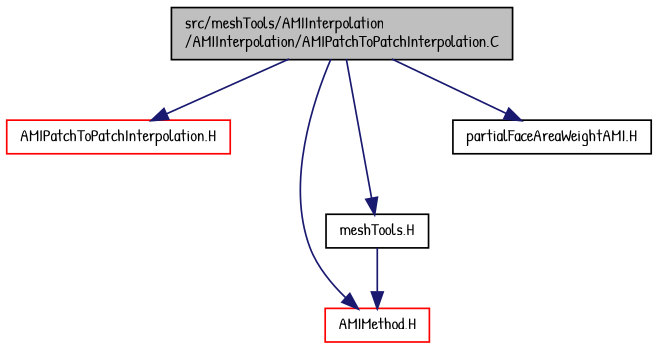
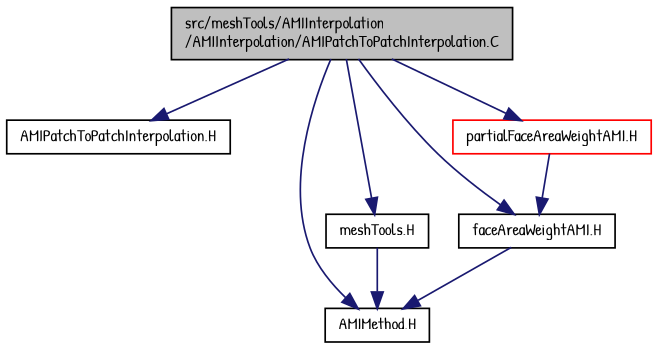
(118, 137) -> (118, 137)
(552, 137) -> (552, 137)
none -> (537, 231)
(377, 325) -> (377, 325)
